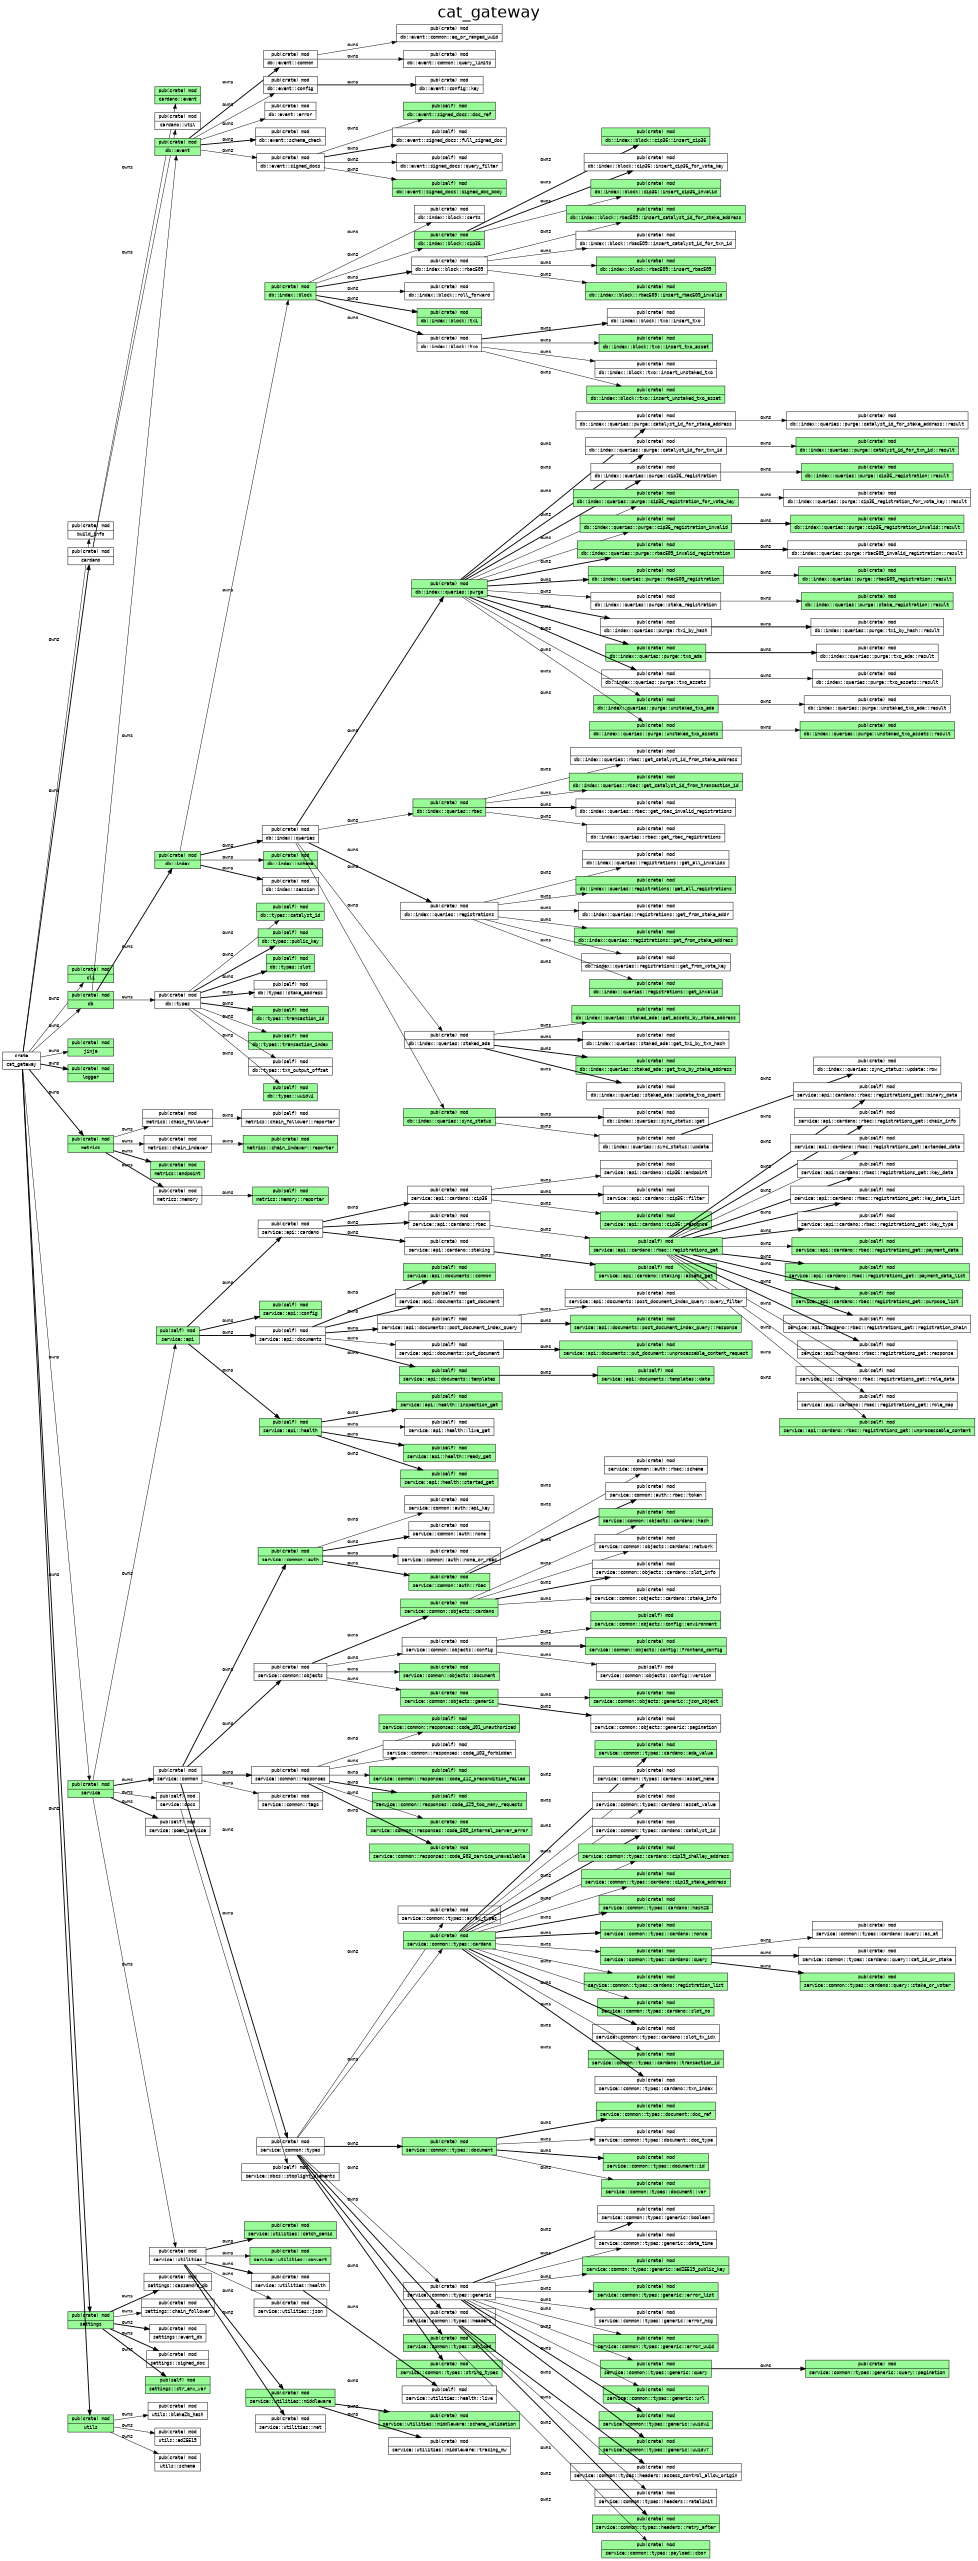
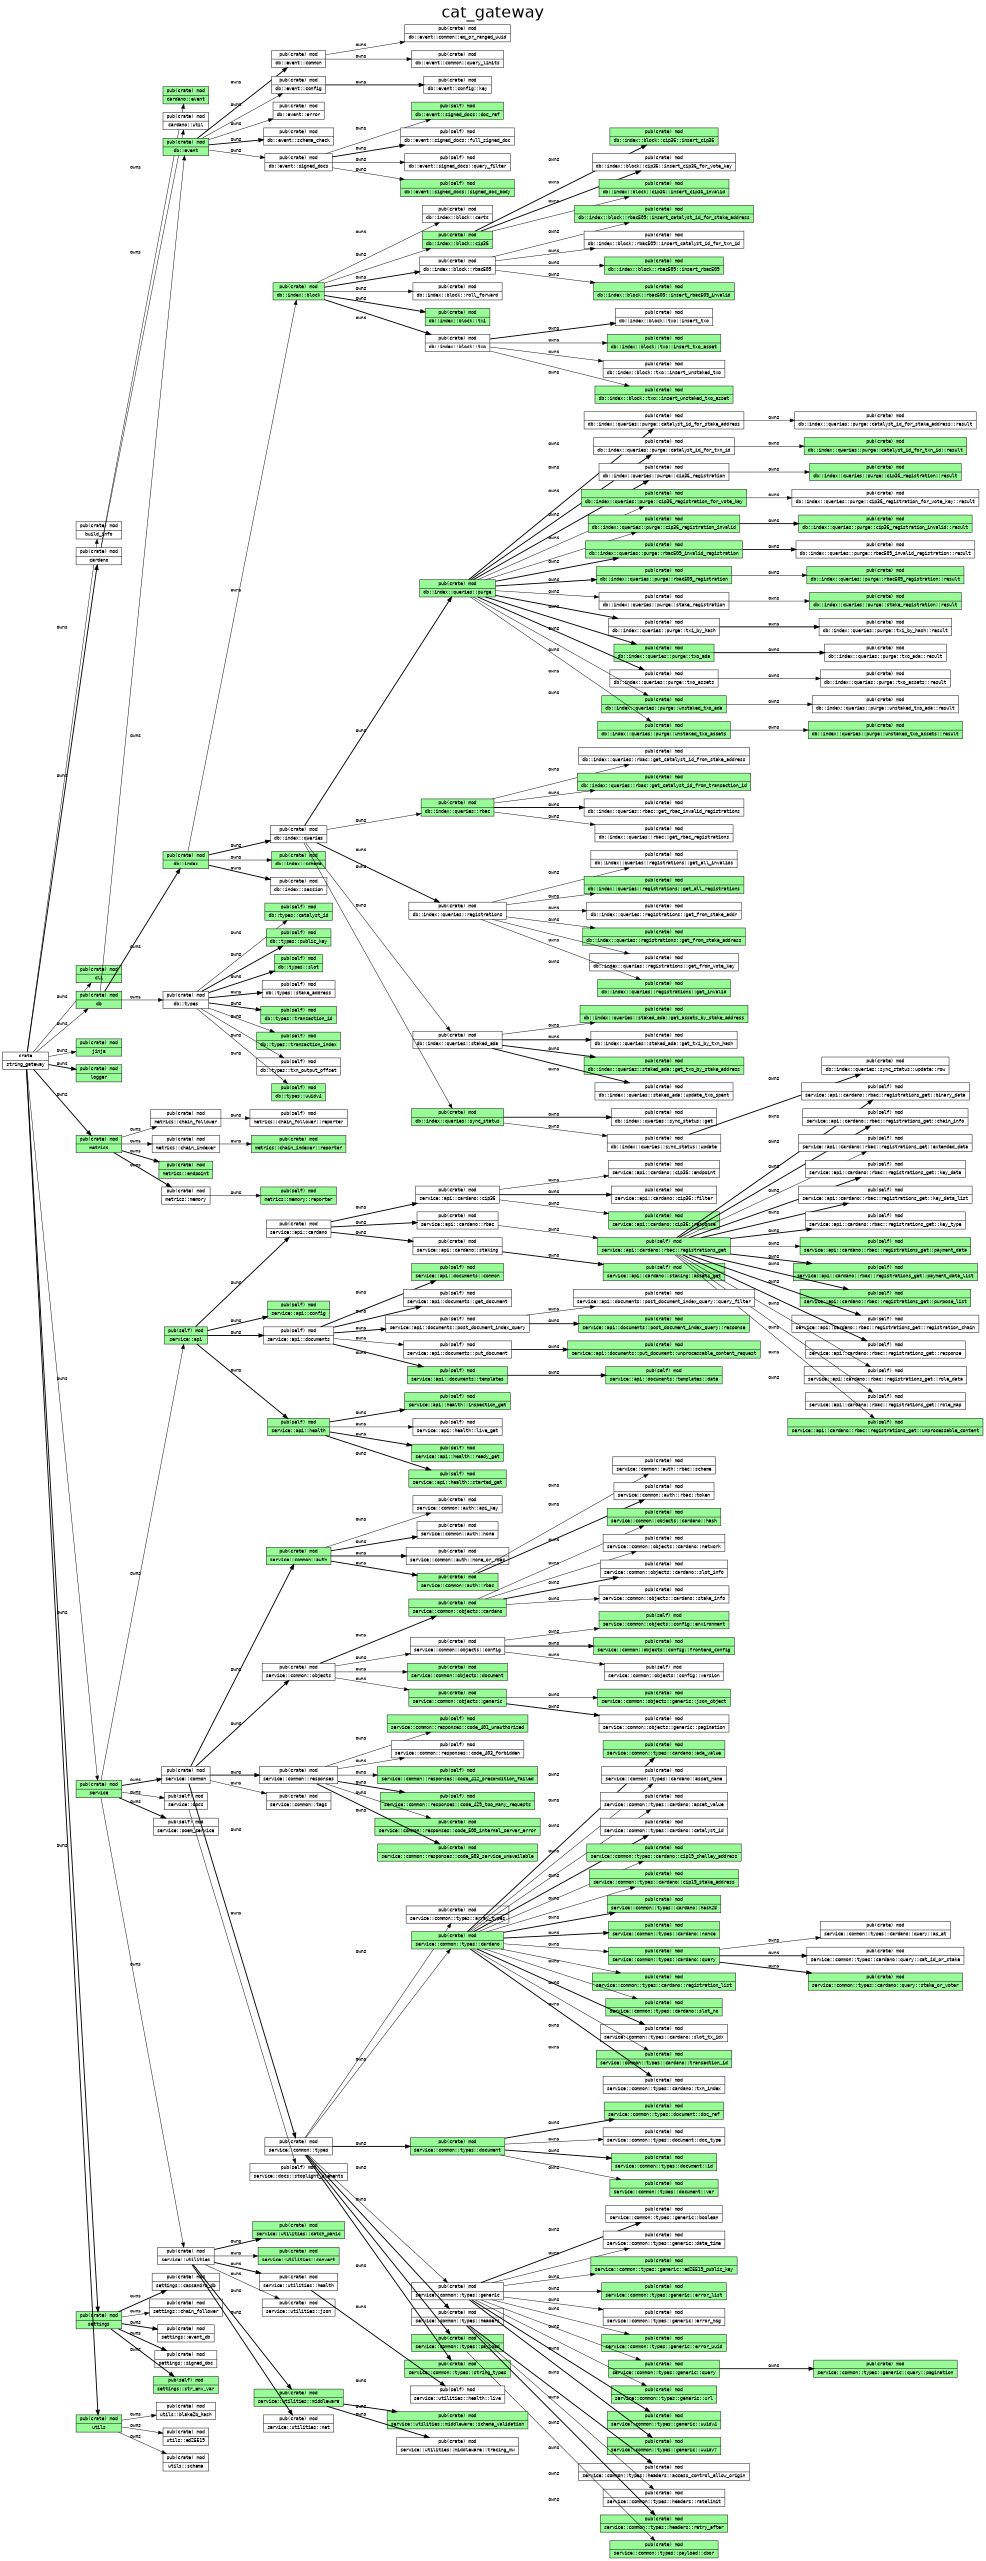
(22, 1065) -> (26, 1065)
